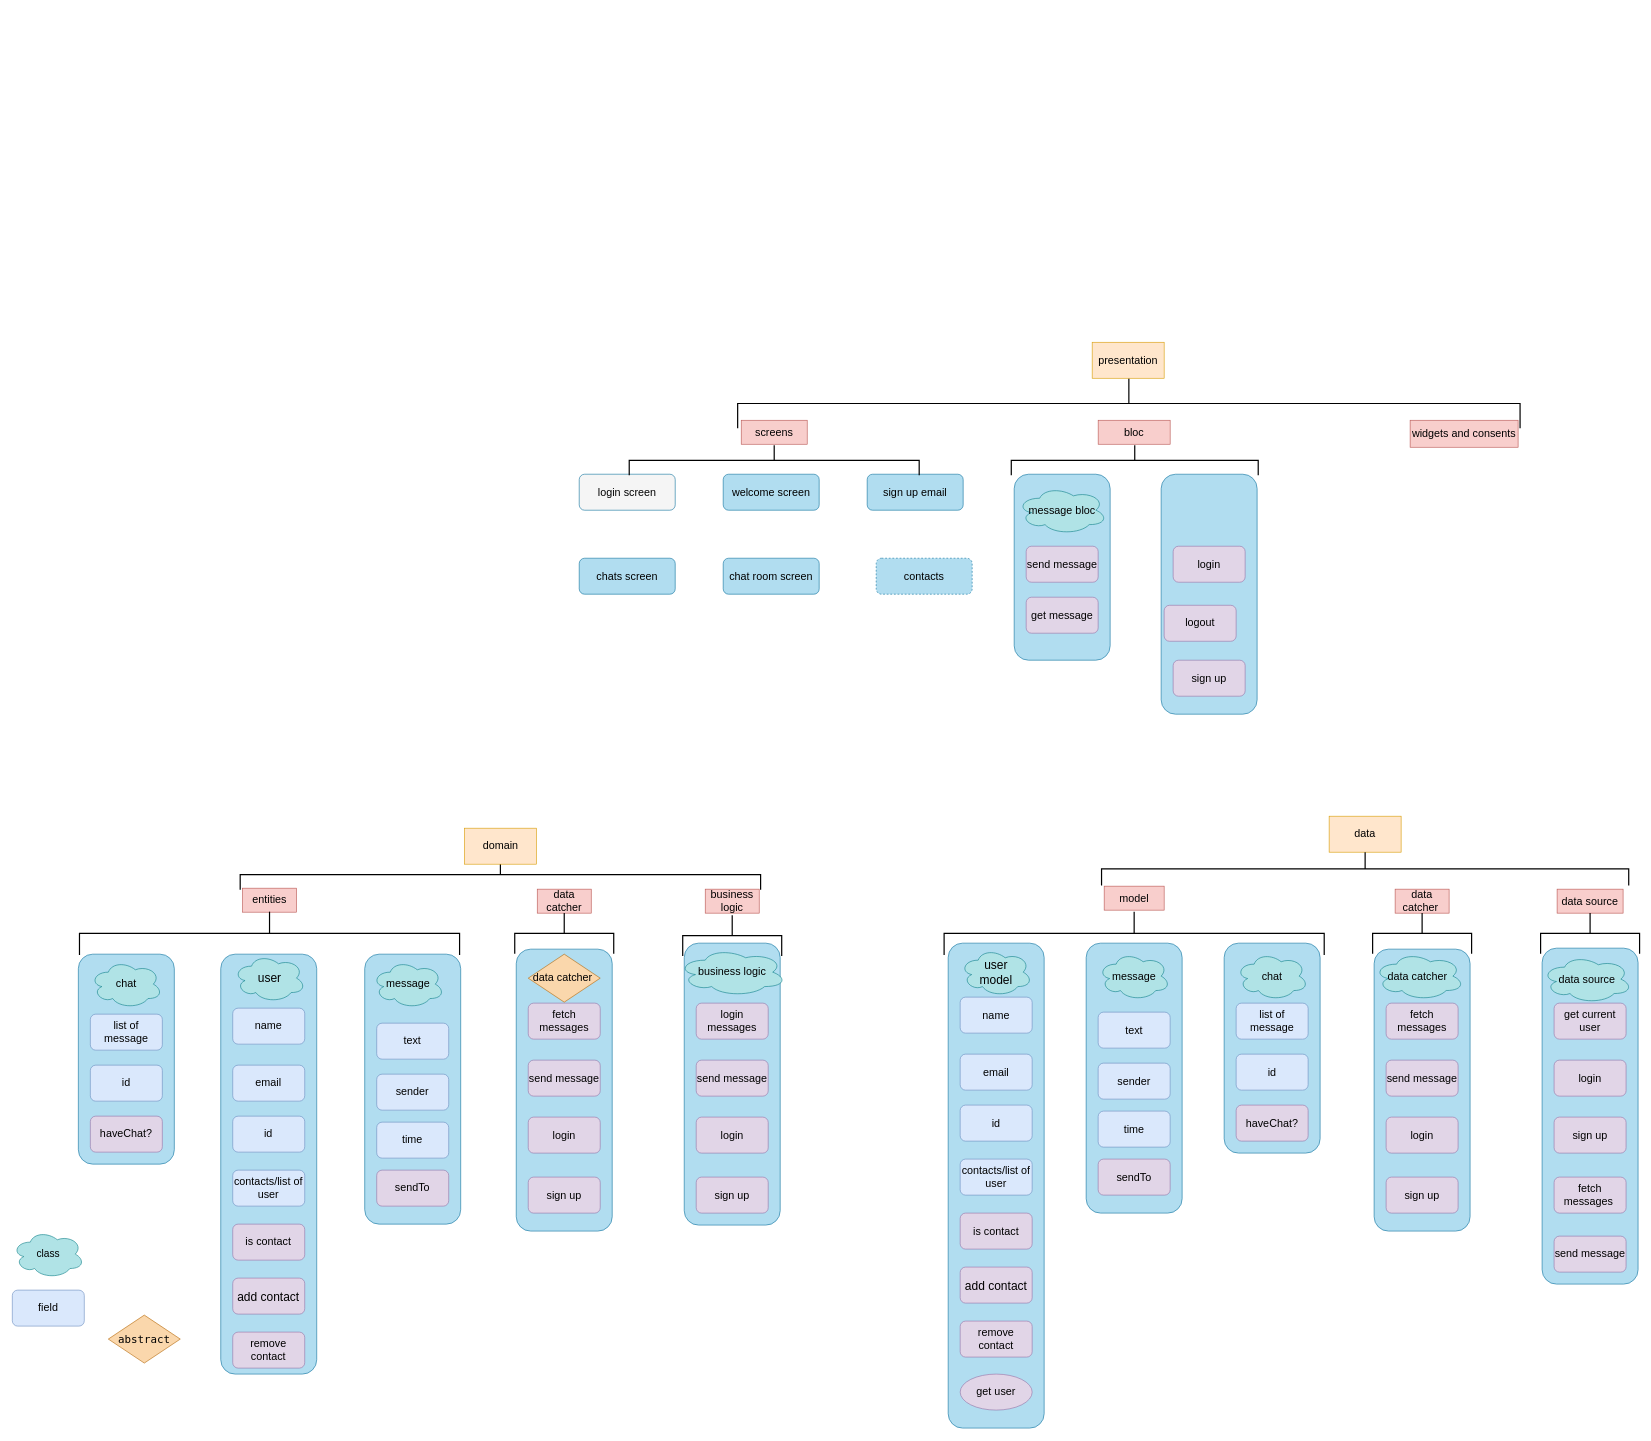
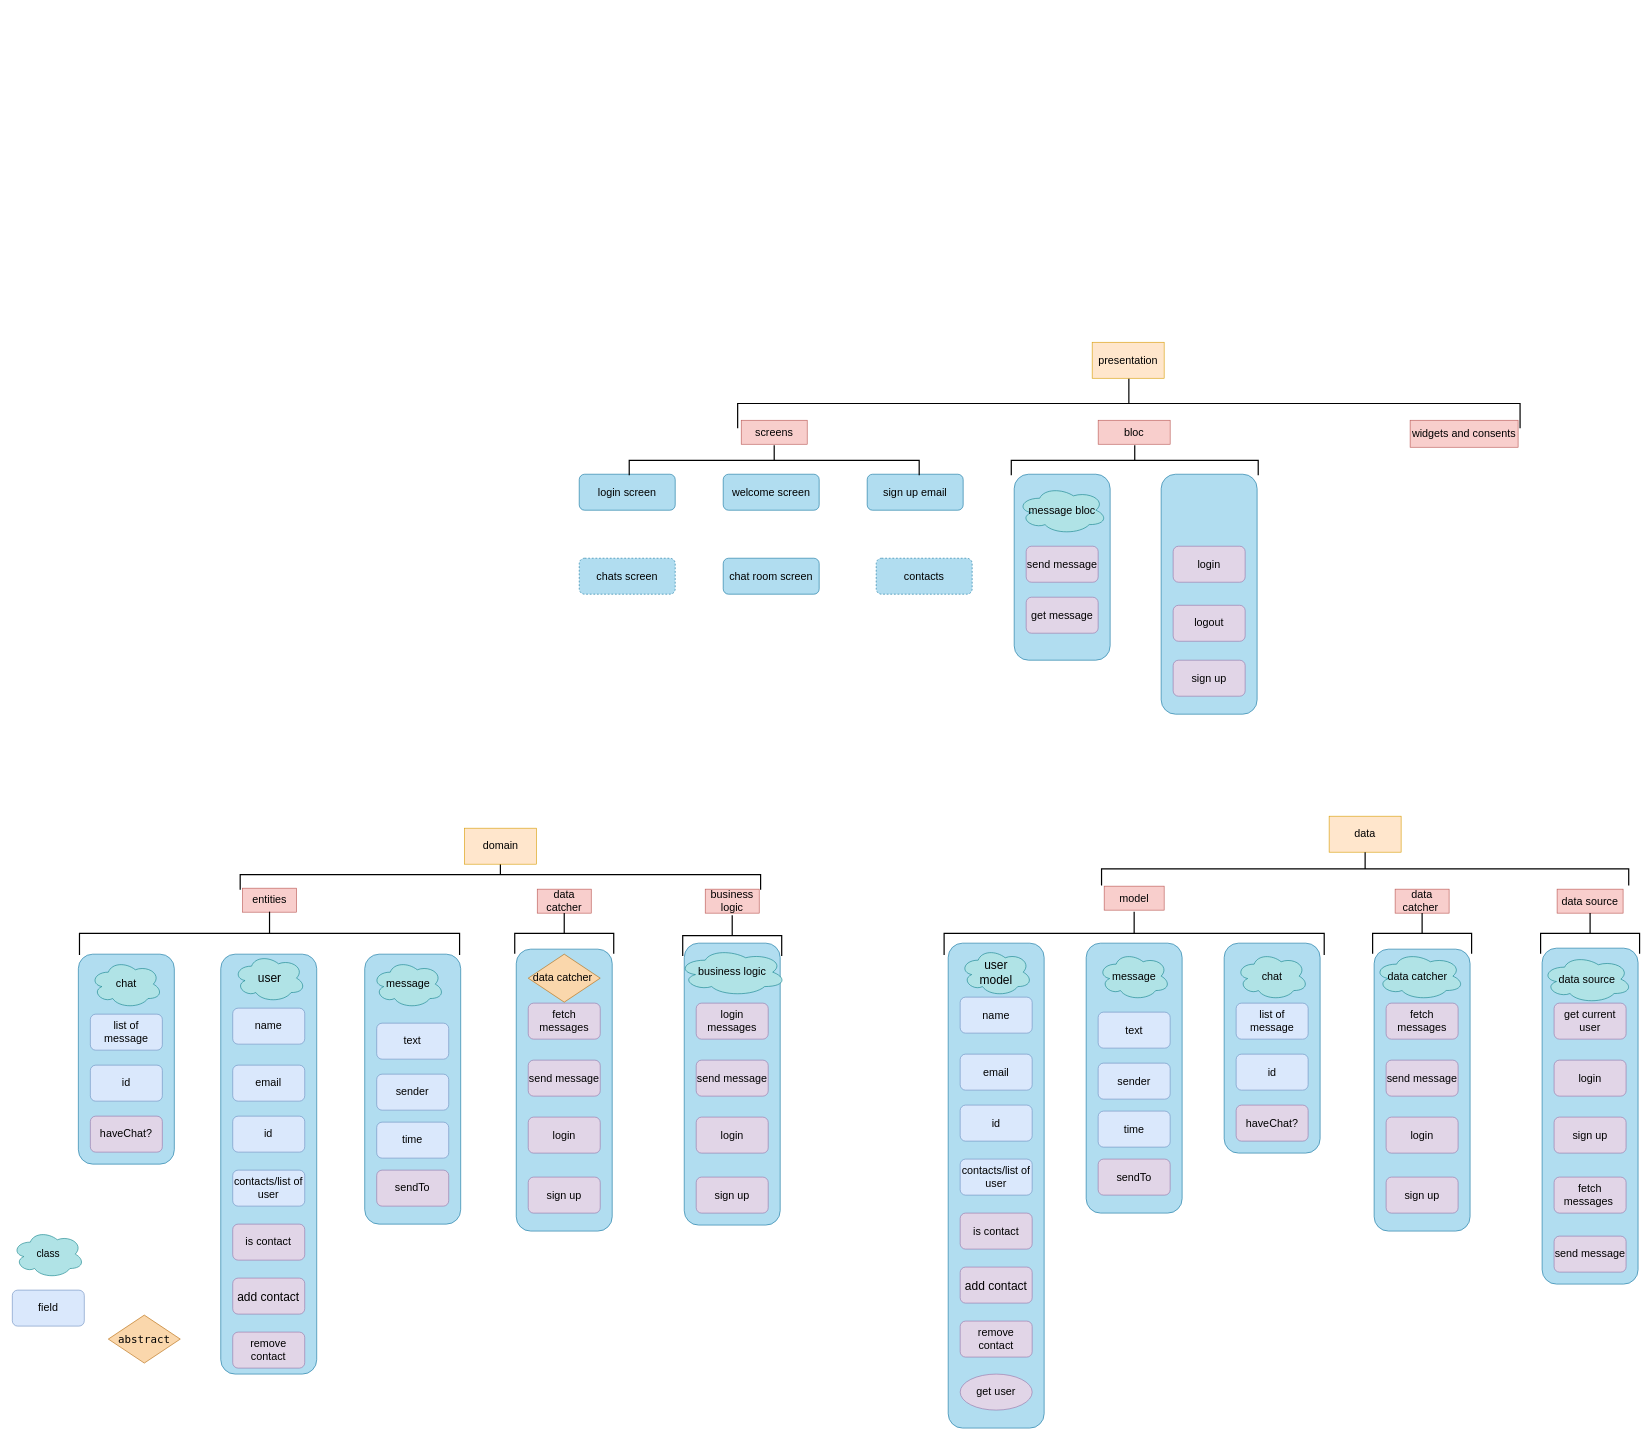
(627, 492) -> (627, 492)
(627, 576) -> (627, 576)
(1200, 623) -> (1209, 623)
